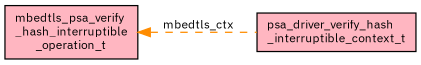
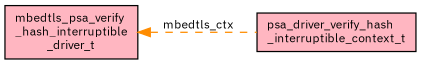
(71, 32) -> (71, 32)
